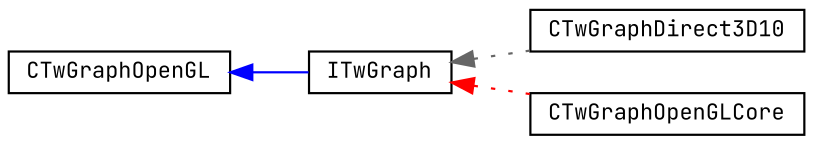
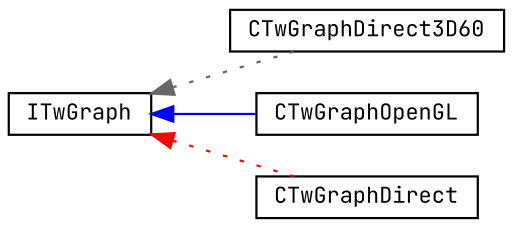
(667, 31) -> (367, 31)
(281, 72) -> (215, 114)
(667, 114) -> (367, 197)
